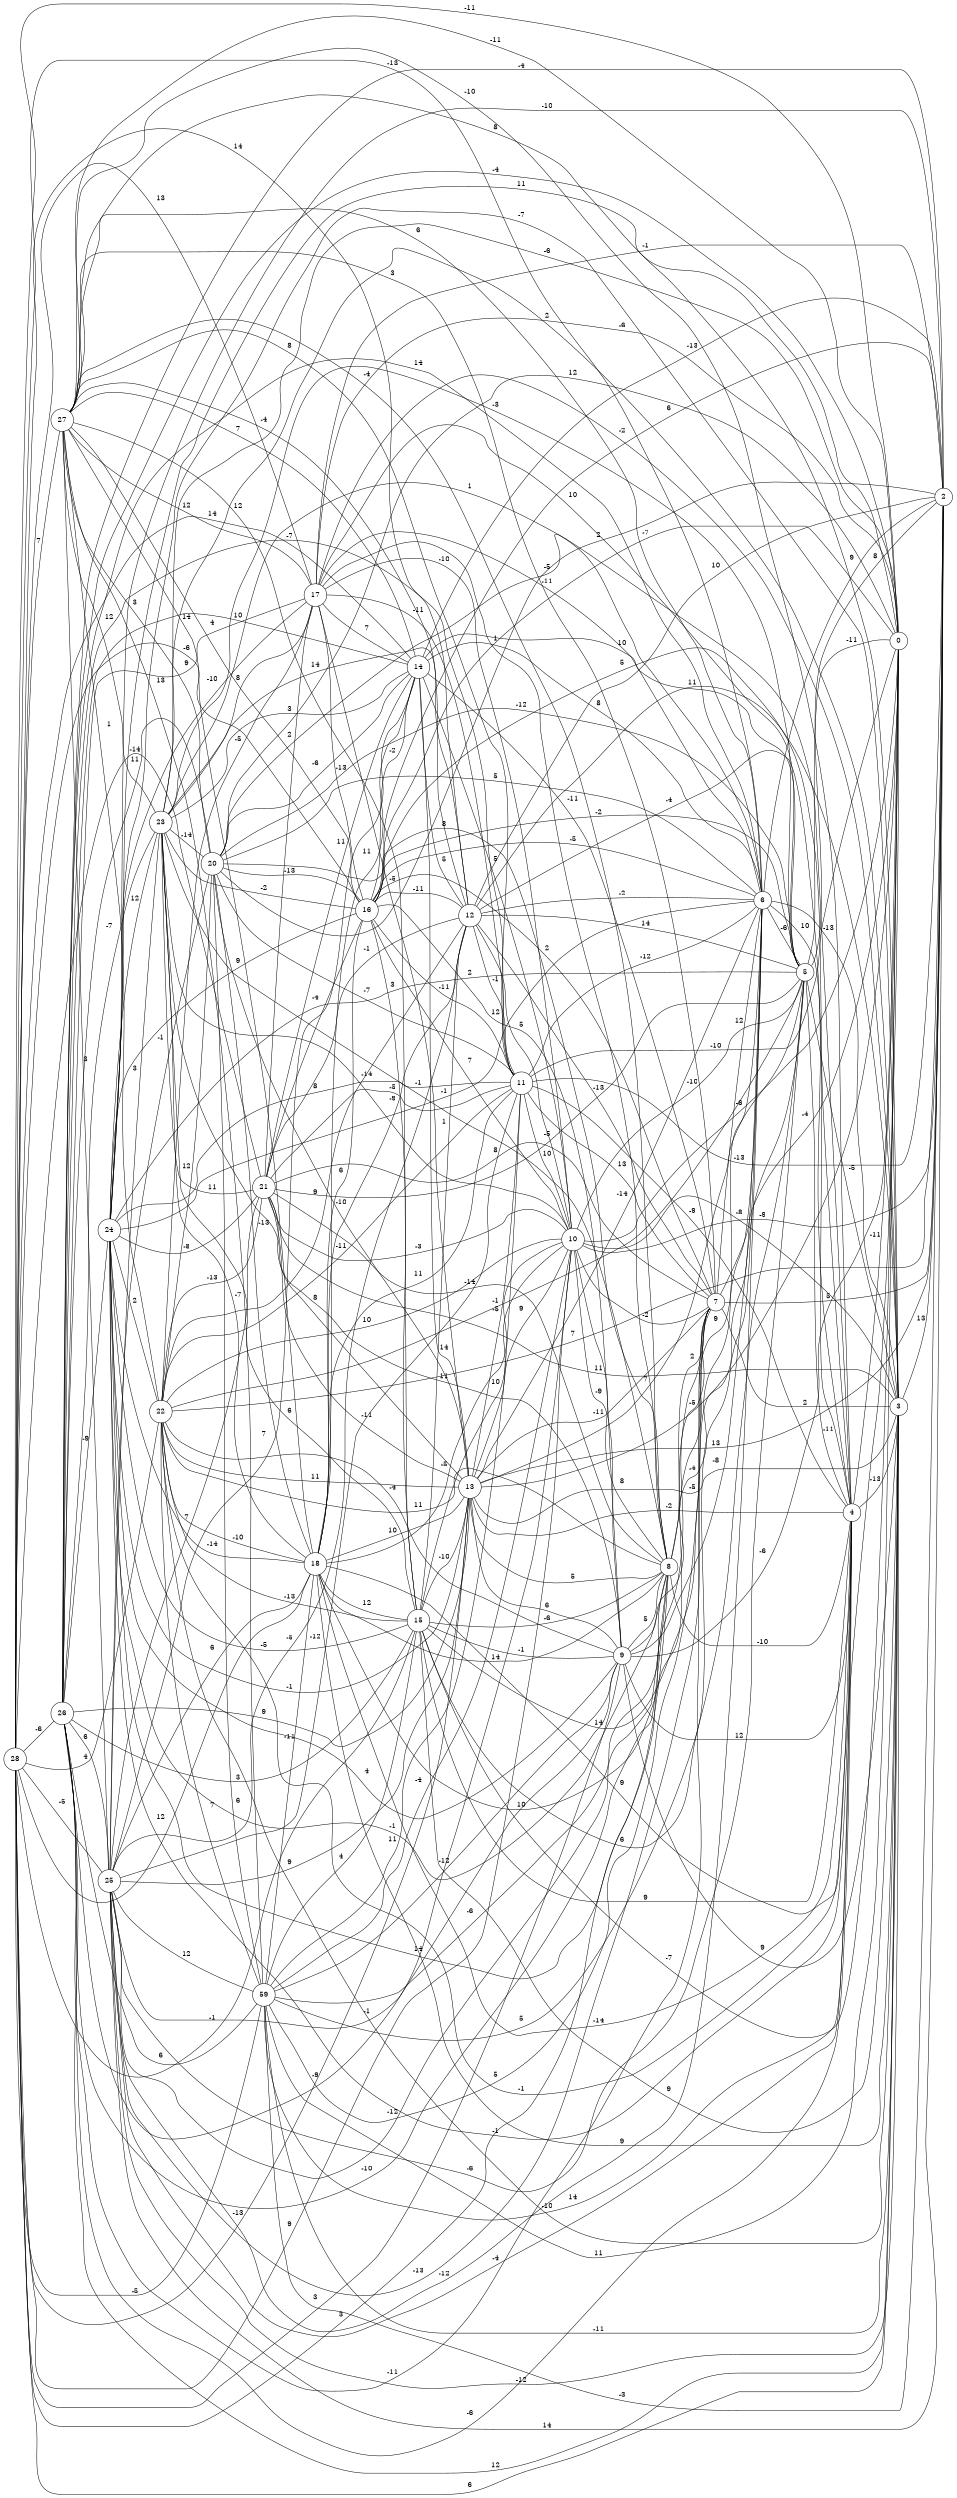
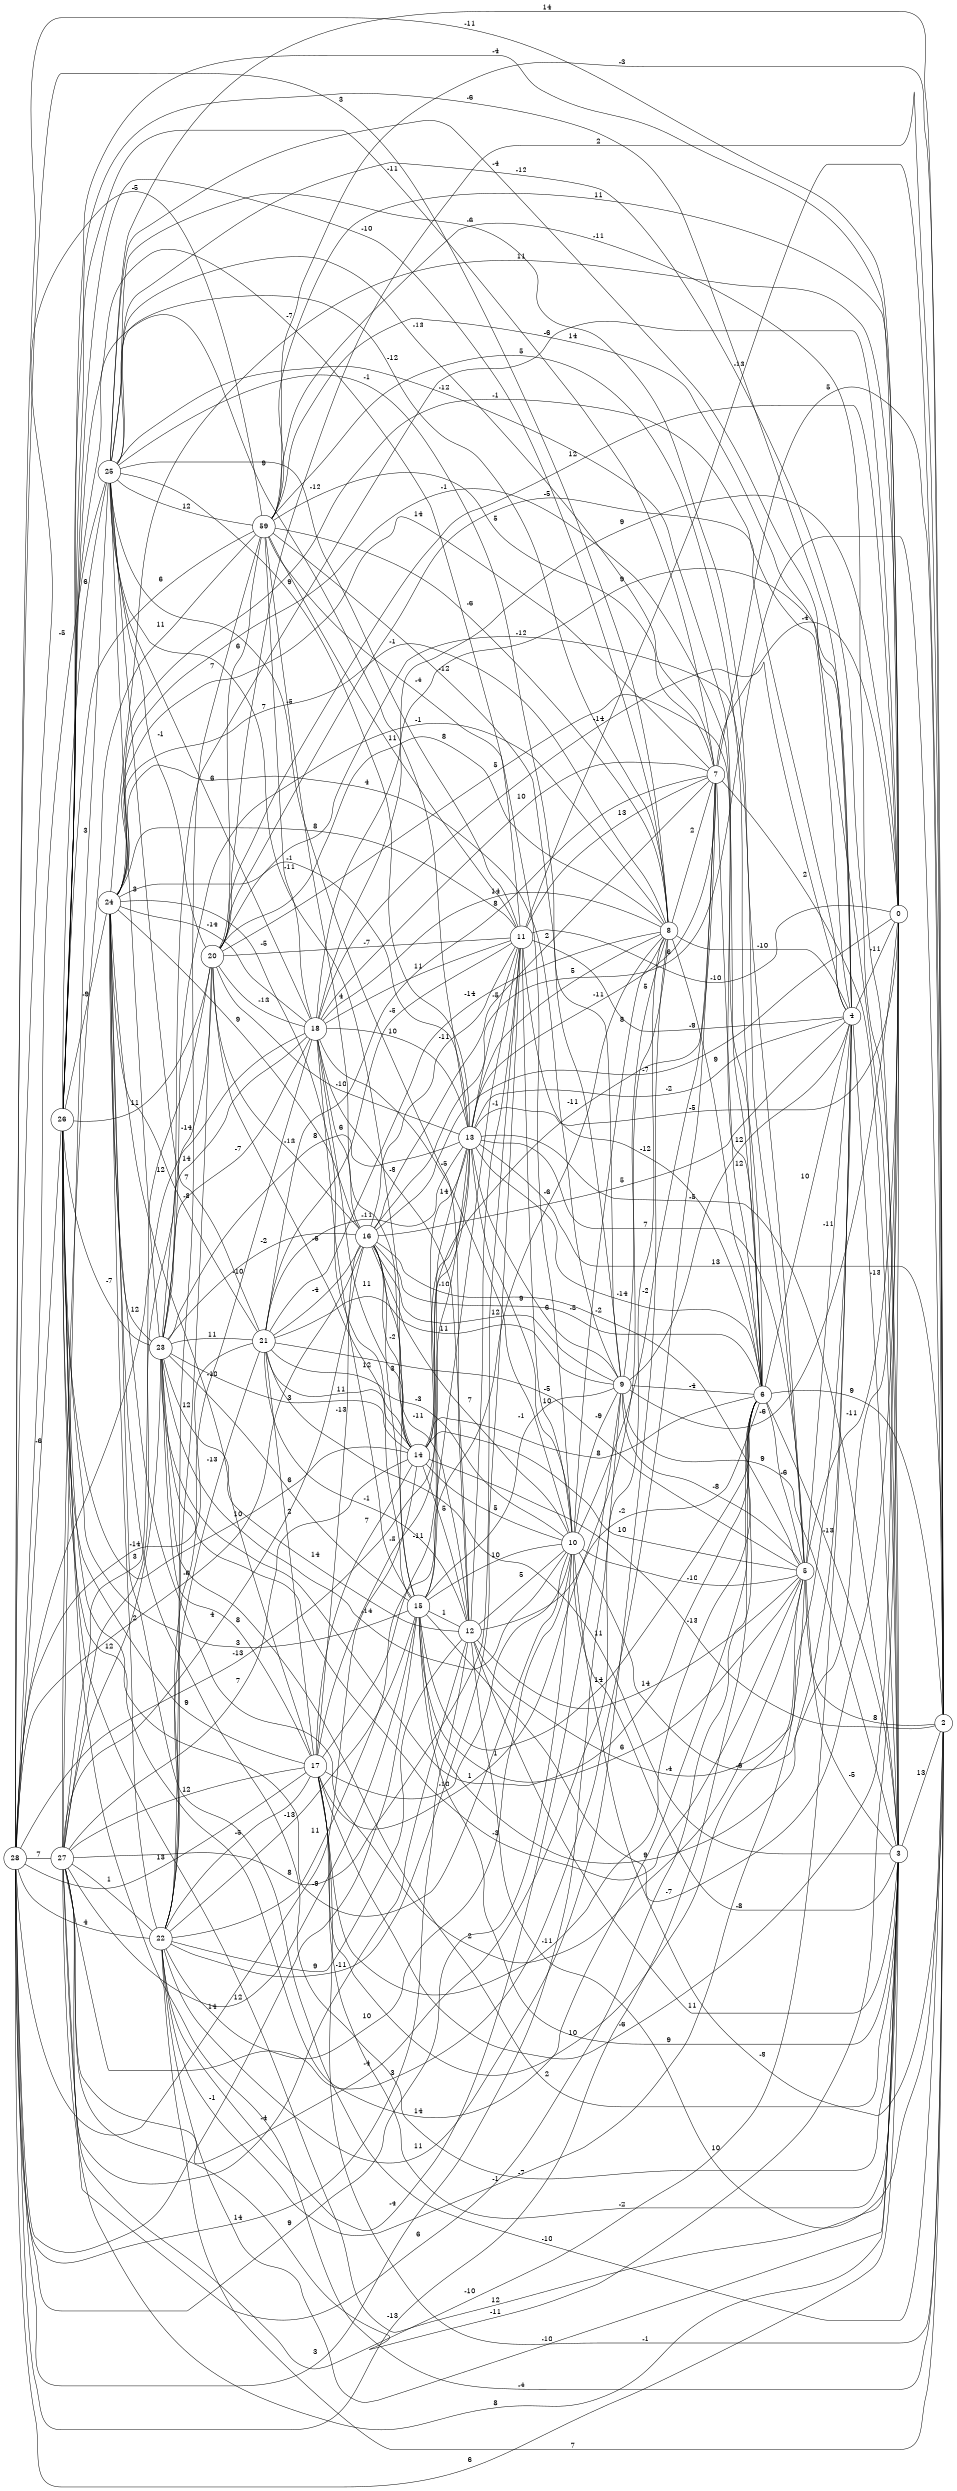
(161, 681) -> (161, 625)
(602, 1105) -> none
(526, 2094) -> none
